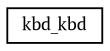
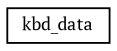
(55, 26) -> (58, 26)
